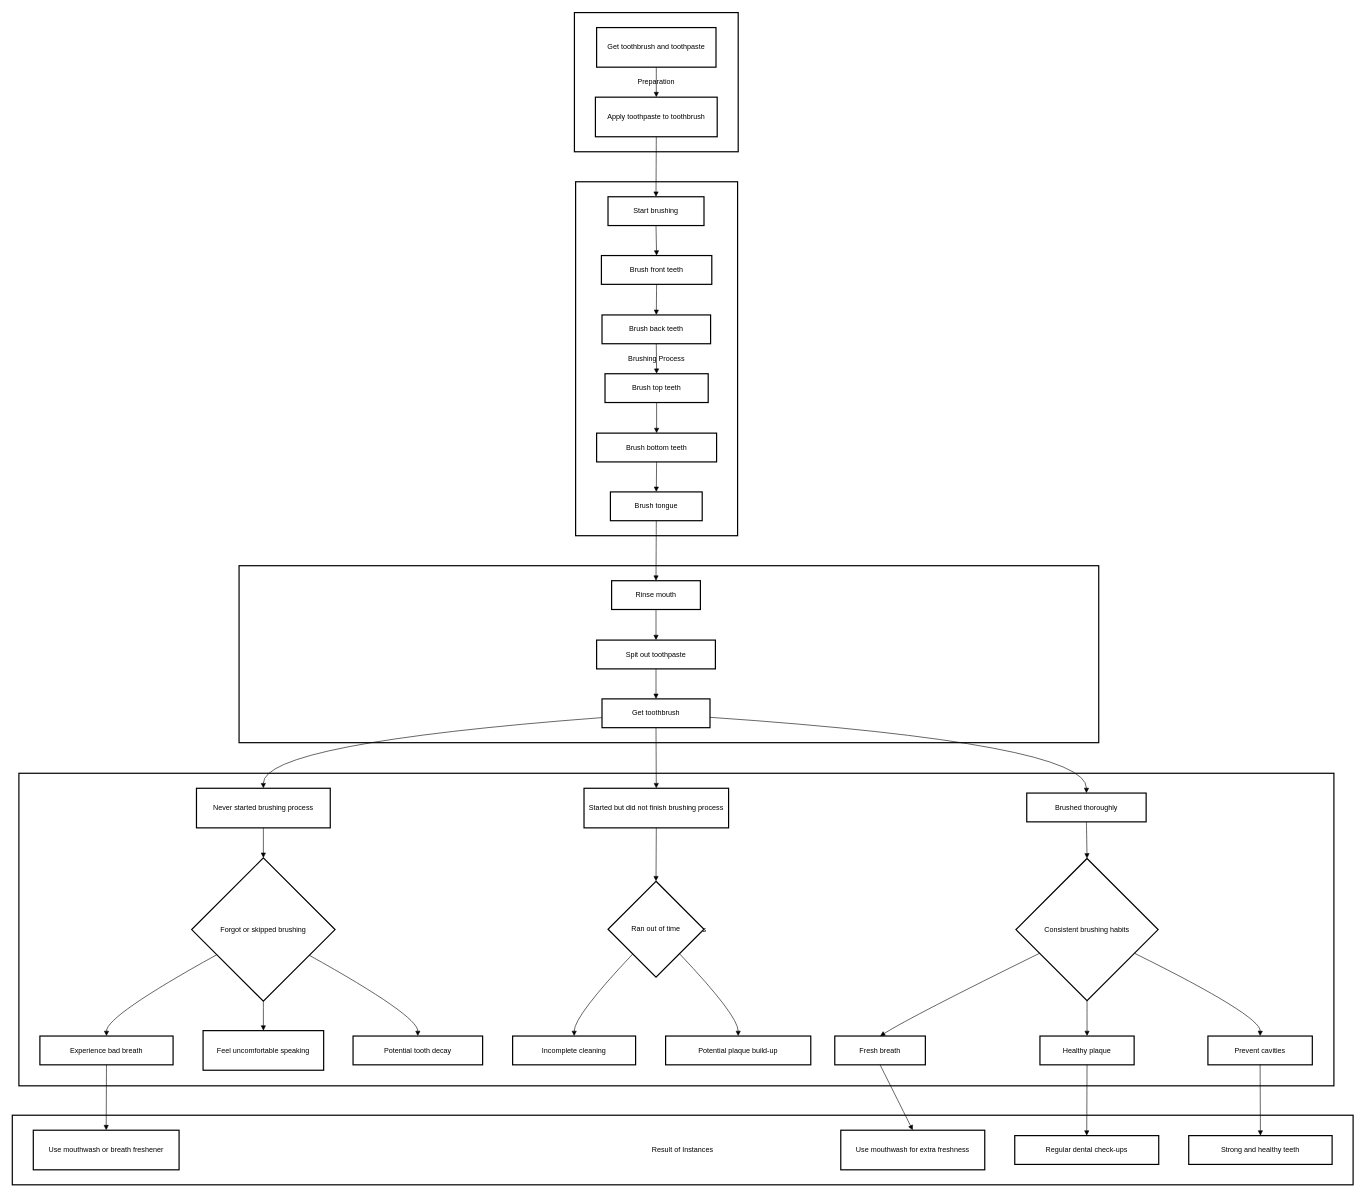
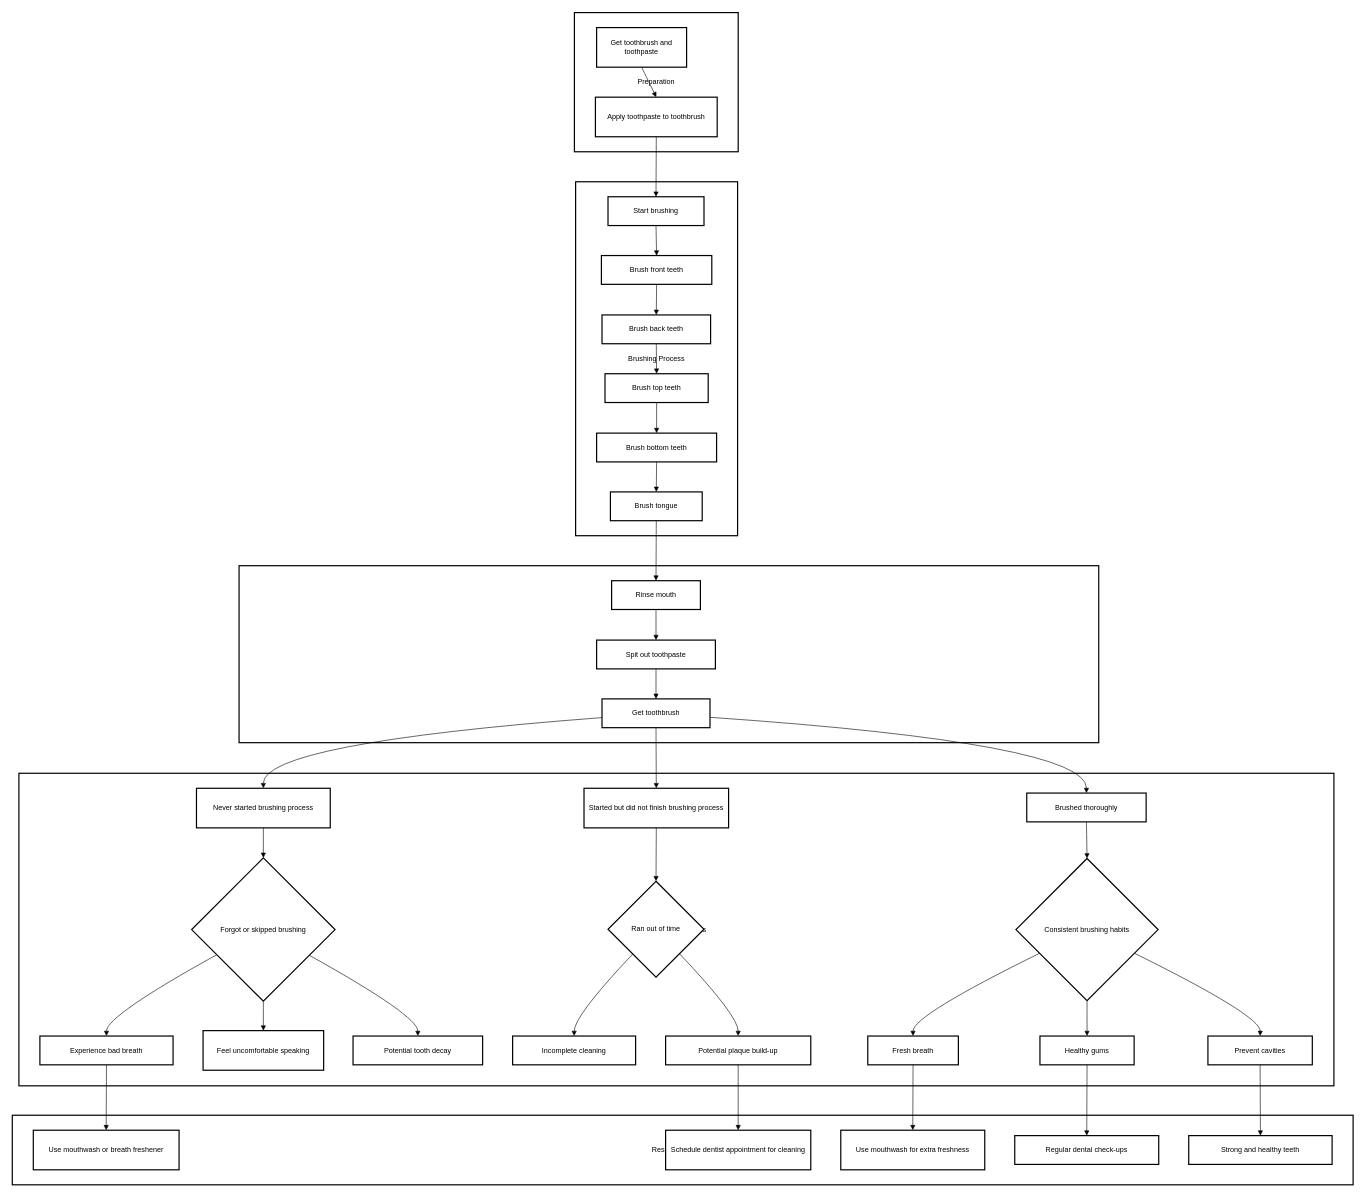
(656, 47) -> (642, 47)
(880, 1050) -> (913, 1050)
(1087, 1050) -> (1087, 1050)
none -> (738, 1124)
none -> (738, 1150)
